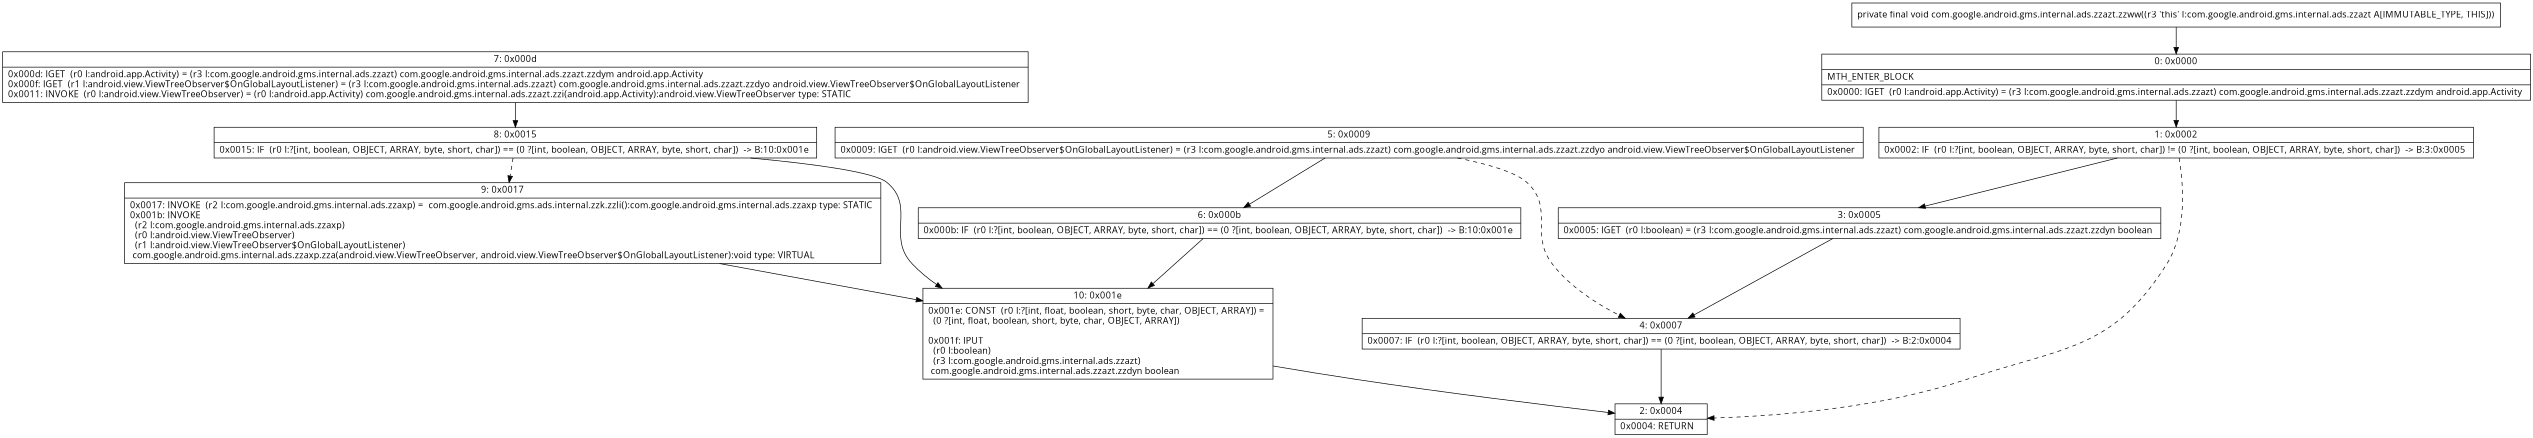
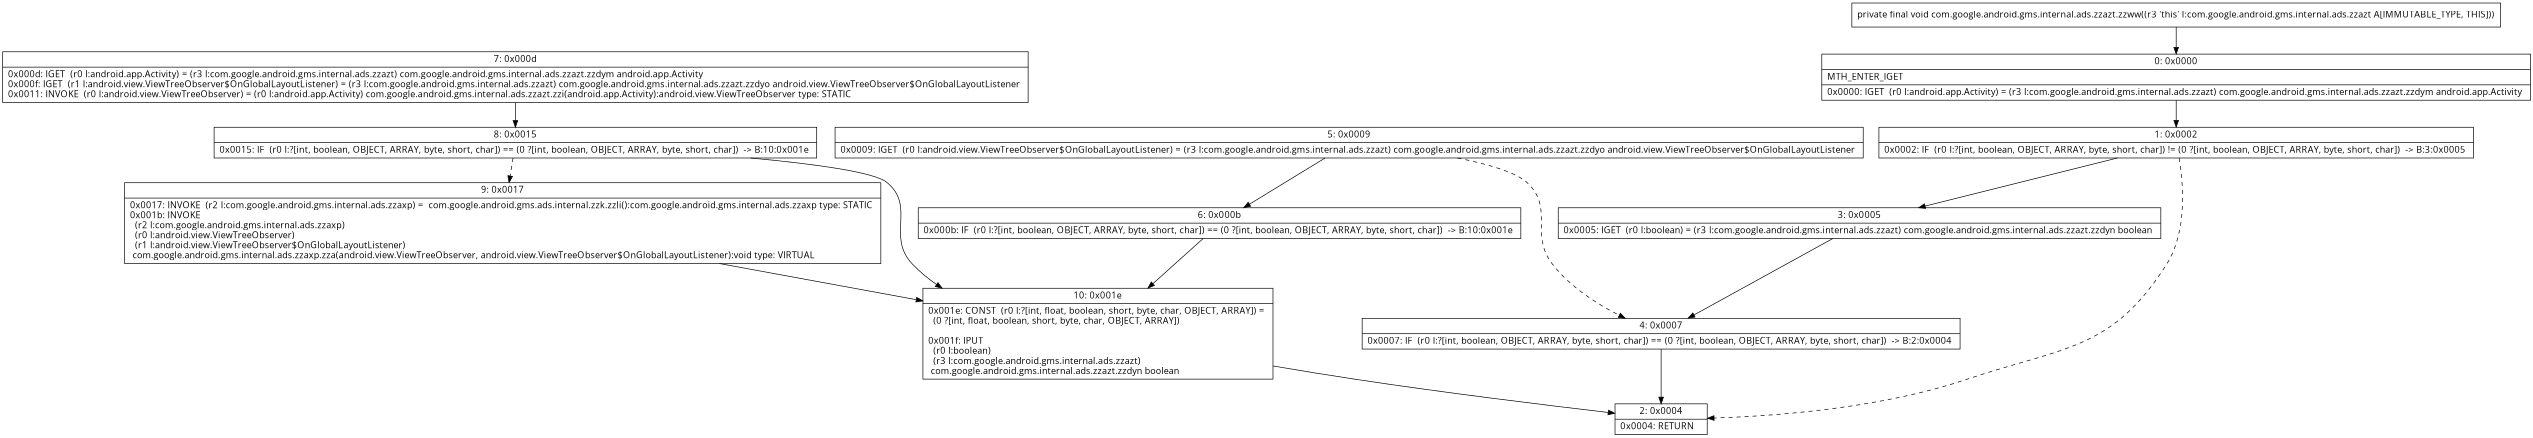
(1871, 77) -> (1866, 77)
